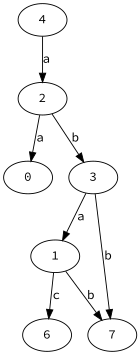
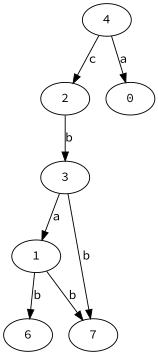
(47, 59) -> (93, 59)
(36, 134) -> (117, 55)
(57, 296) -> (38, 296)
